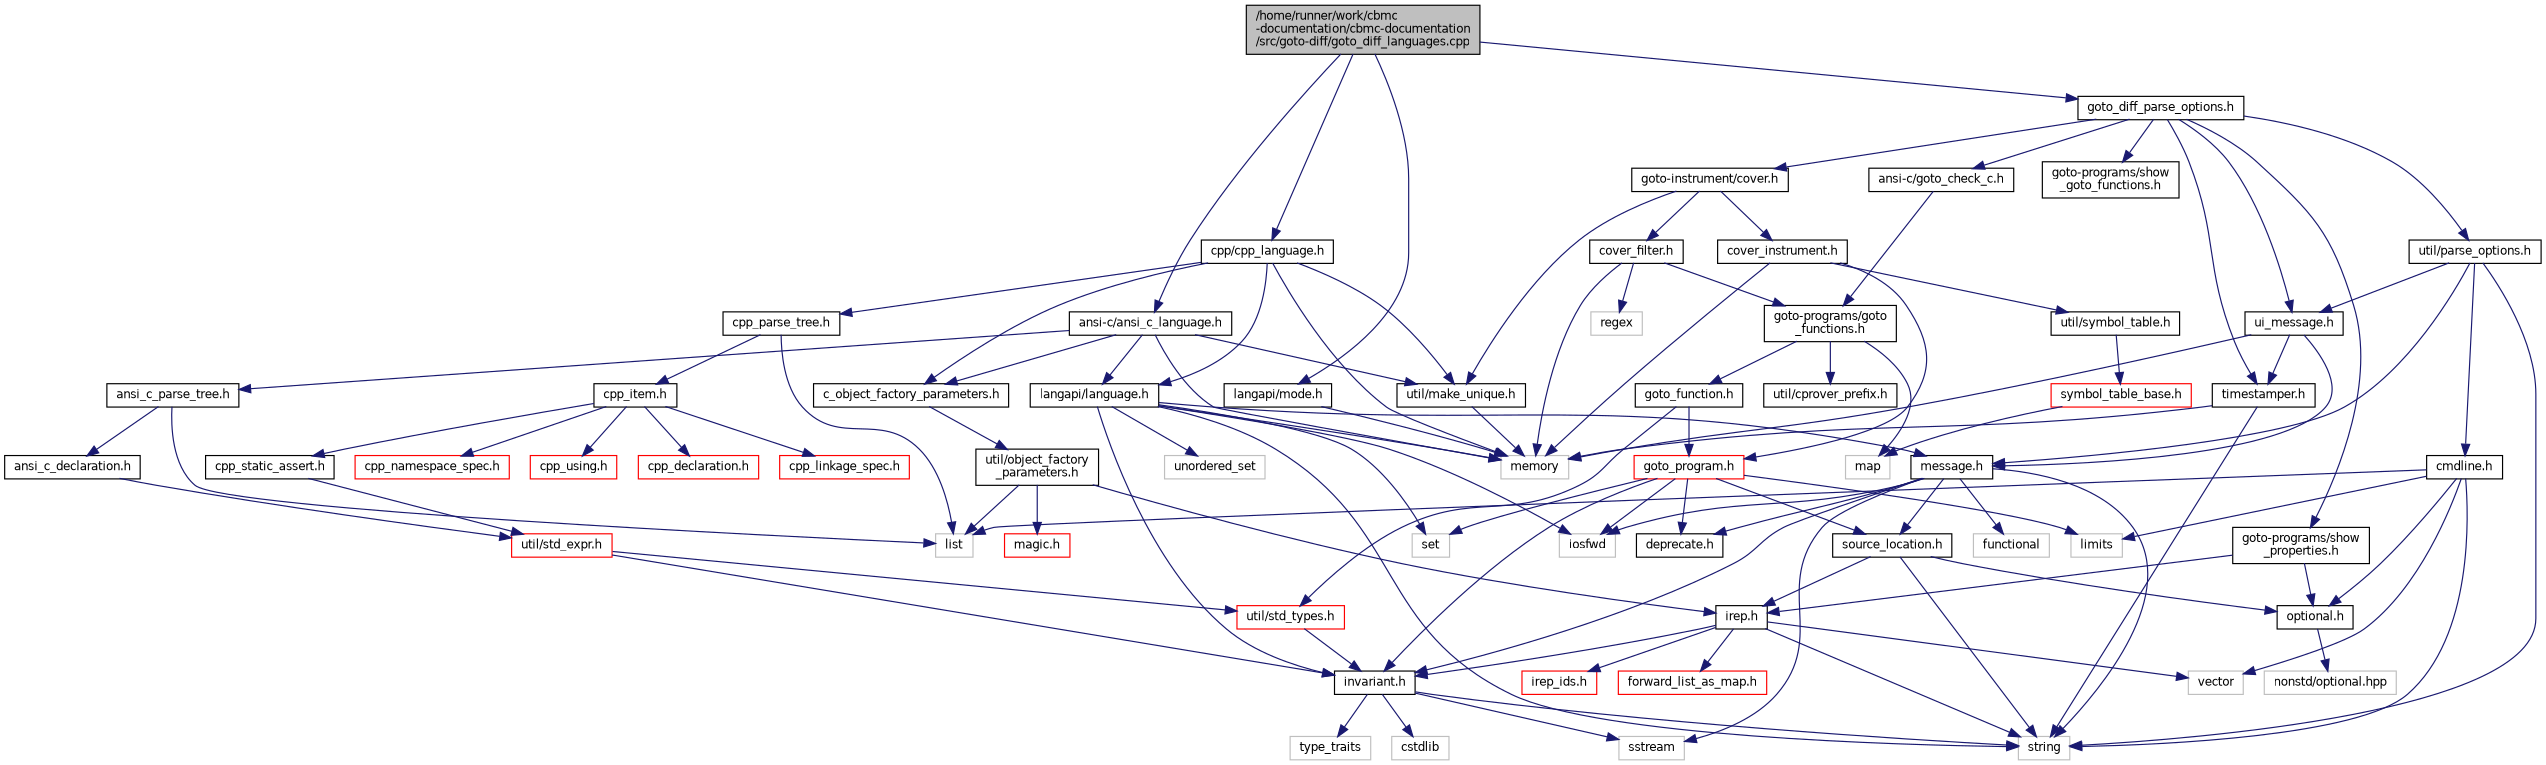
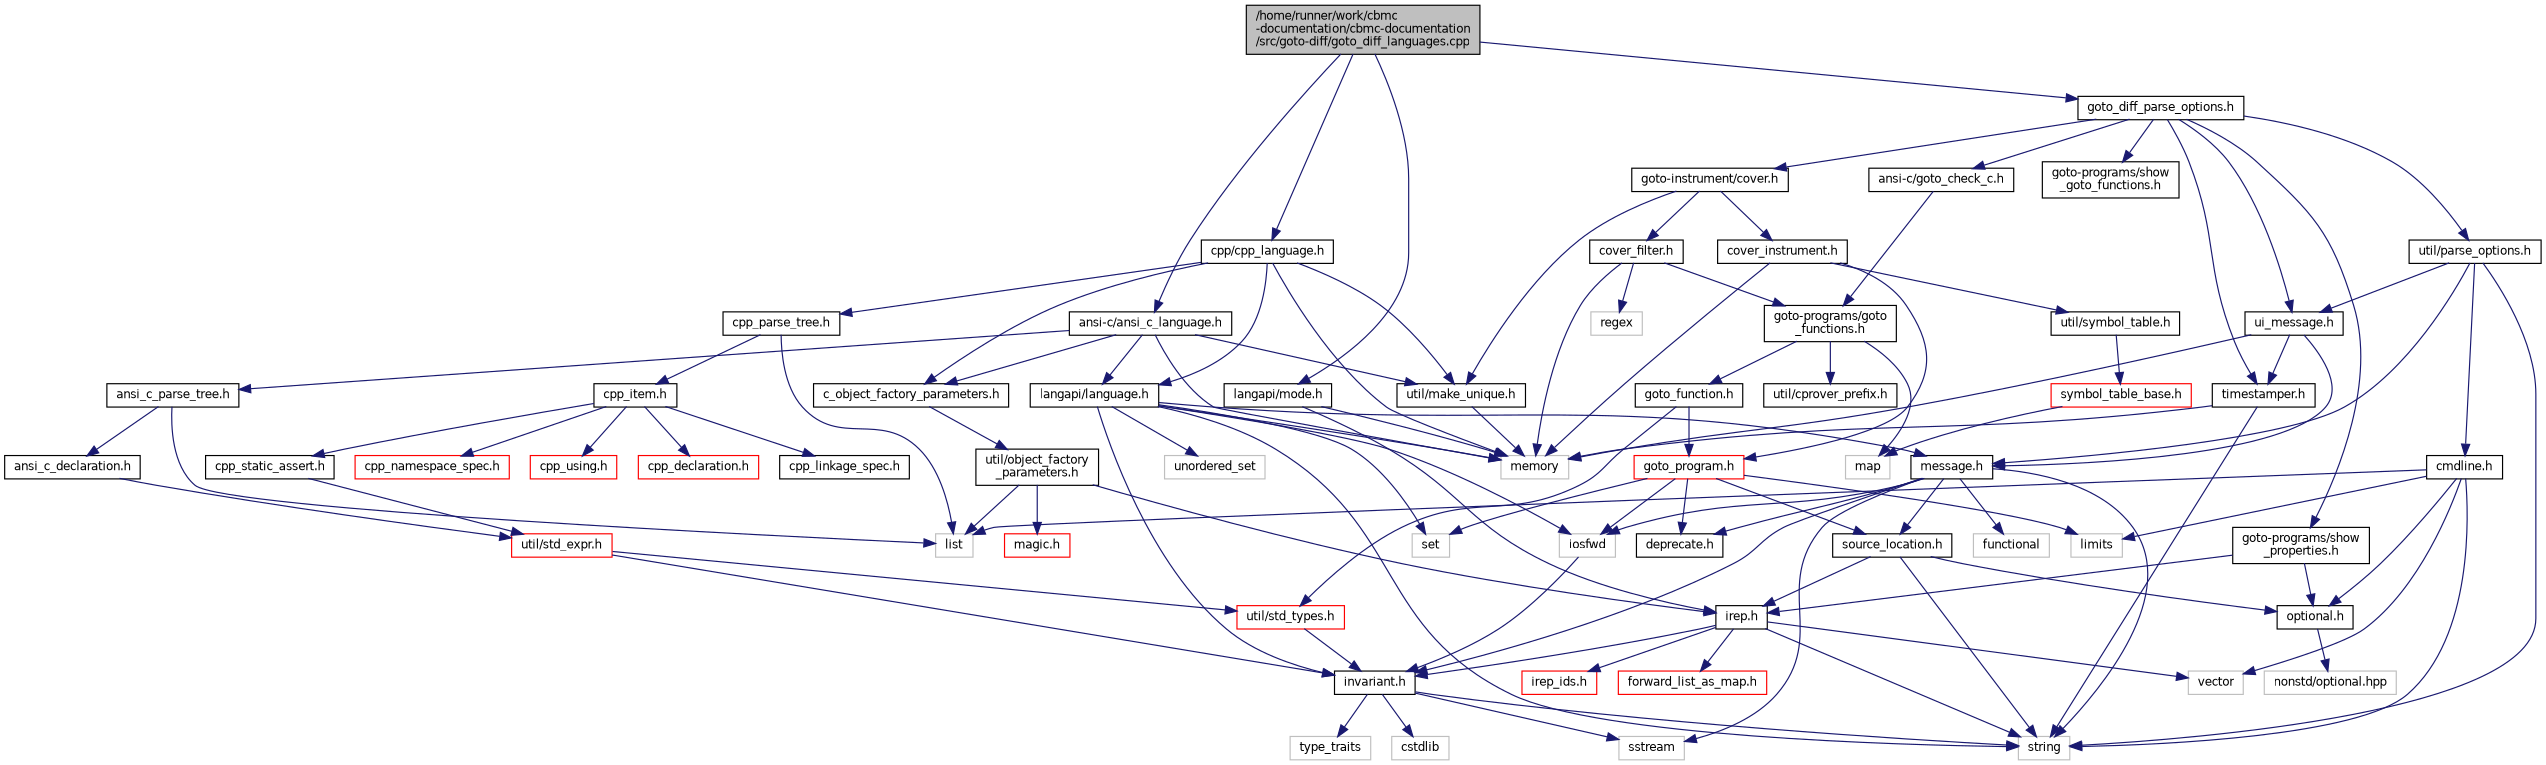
(845, 467) -> (845, 467)
none -> (1493, 530)
(1513, 553) -> (1506, 624)
